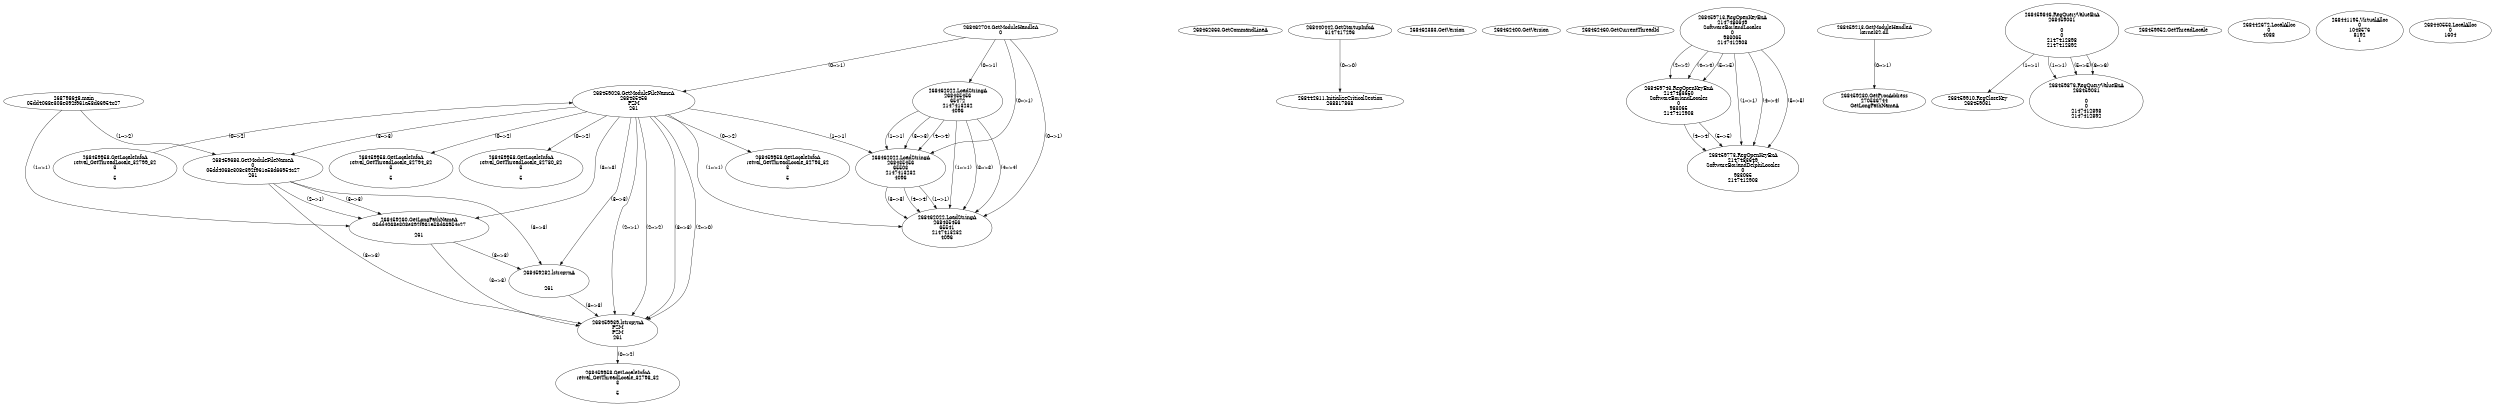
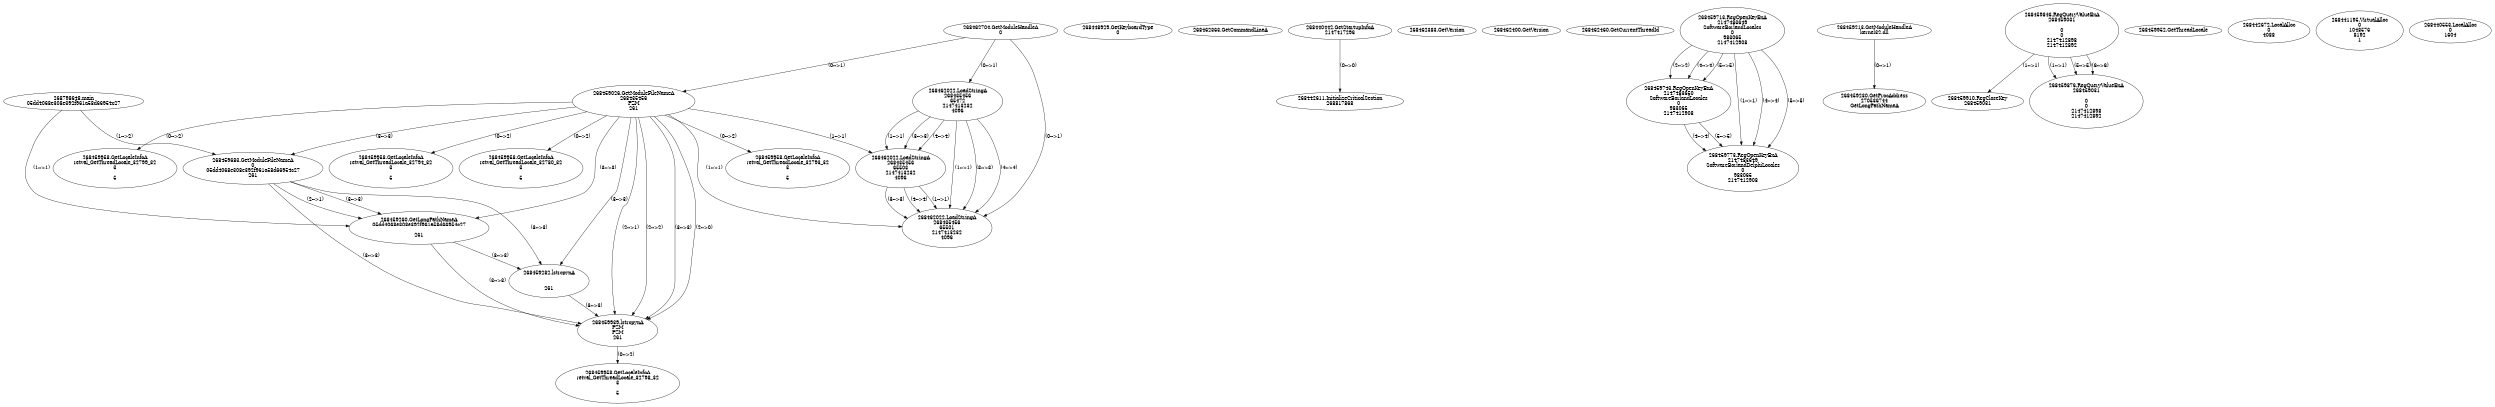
none -> (1118, 31)
(1340, 31) -> (1340, 31)
(360, 117) -> (354, 109)
(1009, 122) -> none
(947, 228) -> (947, 228)
